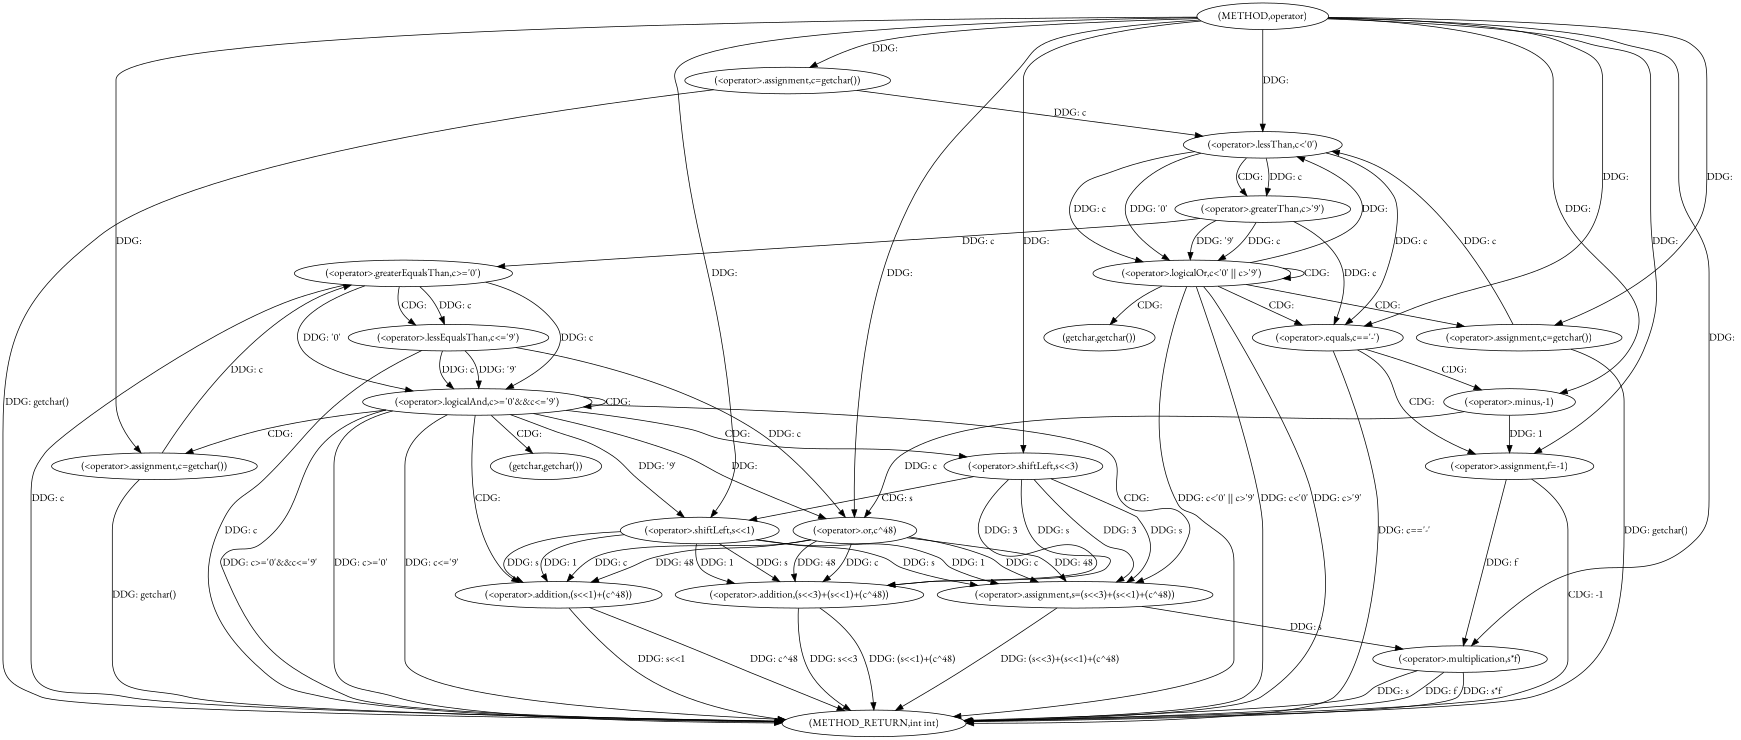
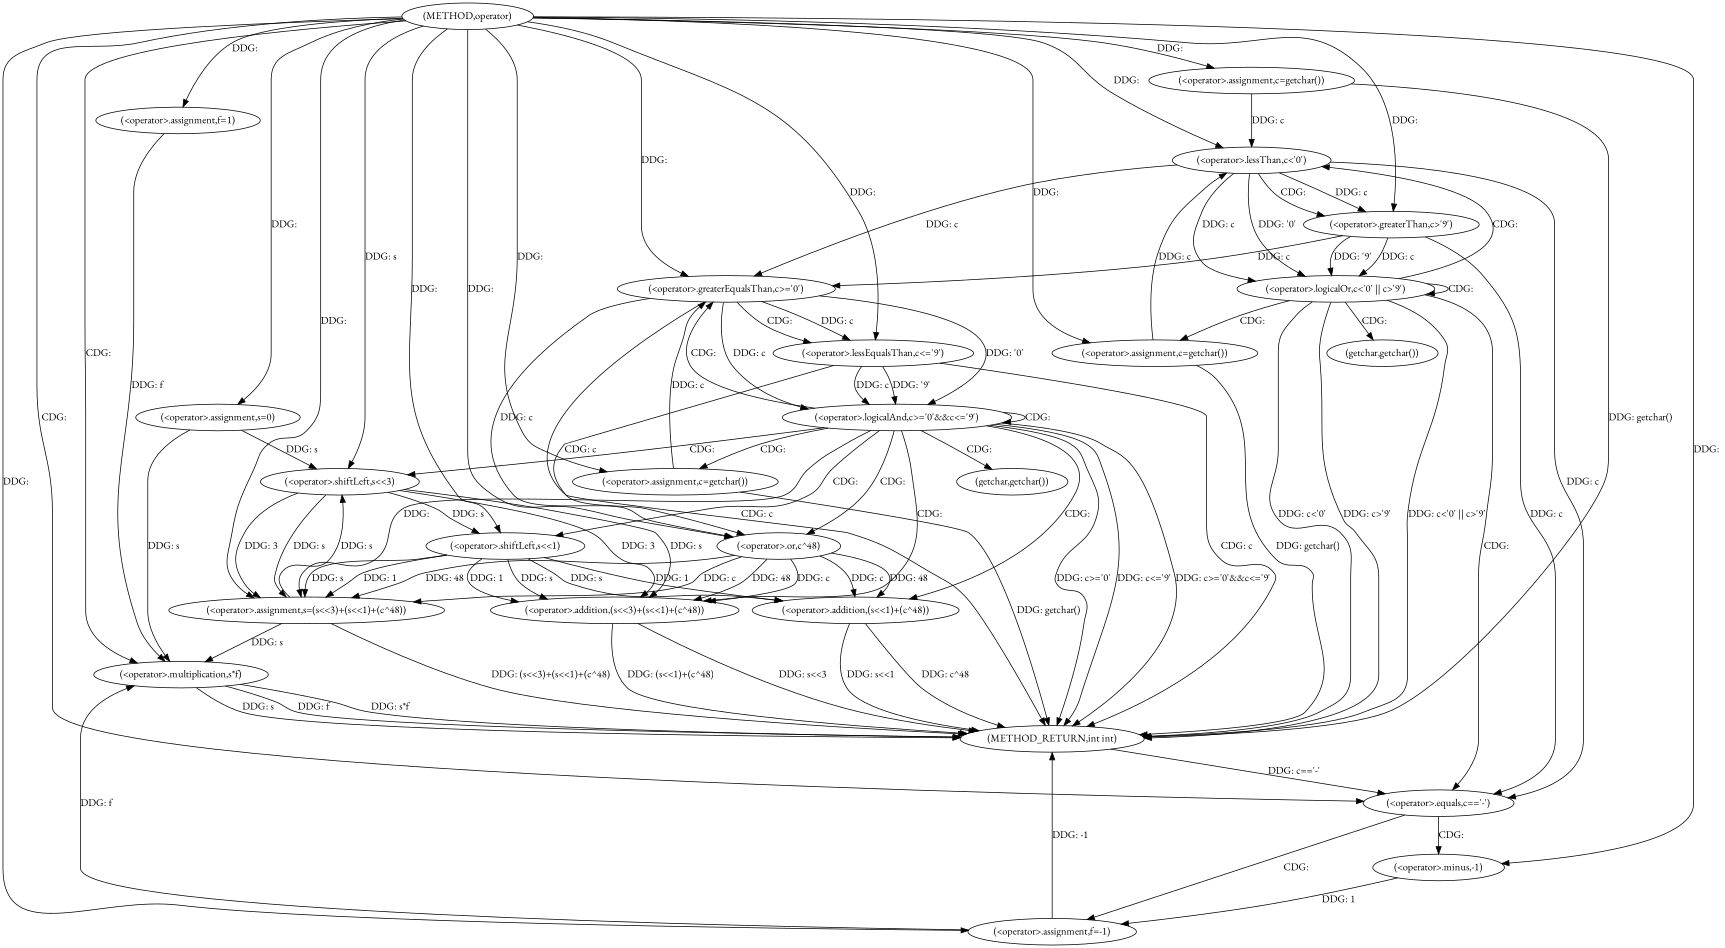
none -> (1073, 34)
none -> (769, 112)
none -> (641, 115)
none -> (178, 120)
(1617, 177) -> (55, 417)
none -> (965, 201)
(1376, 209) -> (1507, 225)
(1038, 241) -> (381, 257)
none -> (321, 305)
(1723, 338) -> (100, 353)
none -> (718, 385)
(1147, 416) -> (493, 453)
none -> (218, 417)
(785, 434) -> (581, 450)
(658, 466) -> (847, 482)
(746, 466) -> (894, 482)
(48, 498) -> (757, 514)
(897, 498) -> (468, 514)
(1138, 498) -> (418, 514)
(241, 531) -> (1237, 546)
none -> (332, 556)
none -> (881, 587)
(1586, 595) -> (1070, 835)
(1345, 683) -> (1244, 771)
